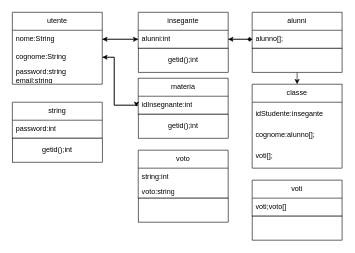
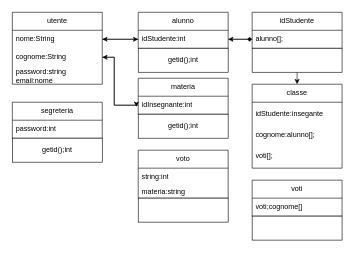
(183, 21) -> (183, 21)
(297, 21) -> (297, 21)
(158, 39) -> (167, 39)
(44, 75) -> (44, 75)
(57, 111) -> (57, 111)
(162, 192) -> (167, 192)
(276, 207) -> (282, 207)
